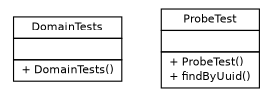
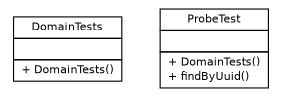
(207, 62) -> (214, 62)
